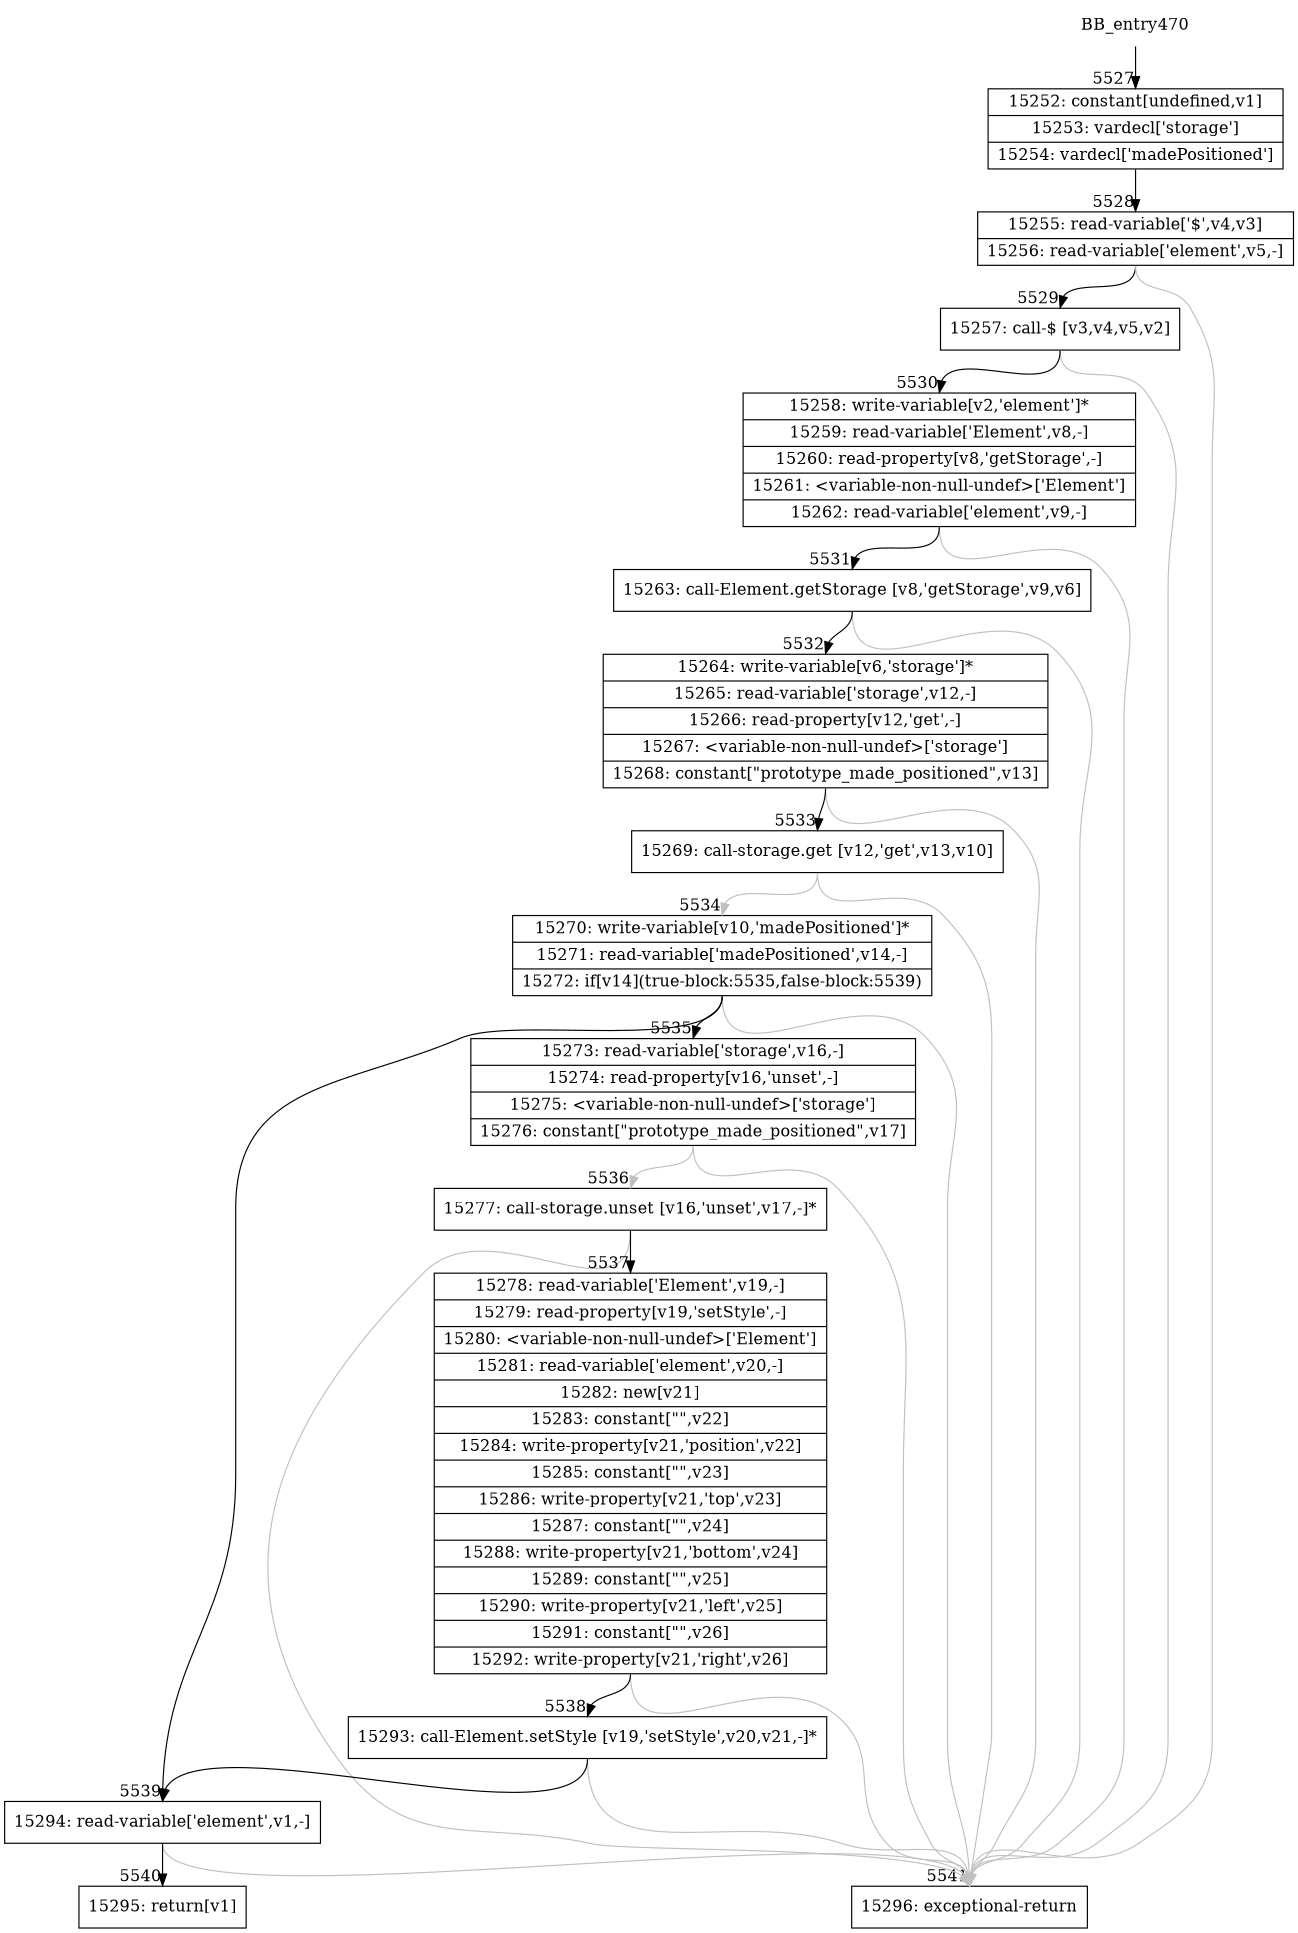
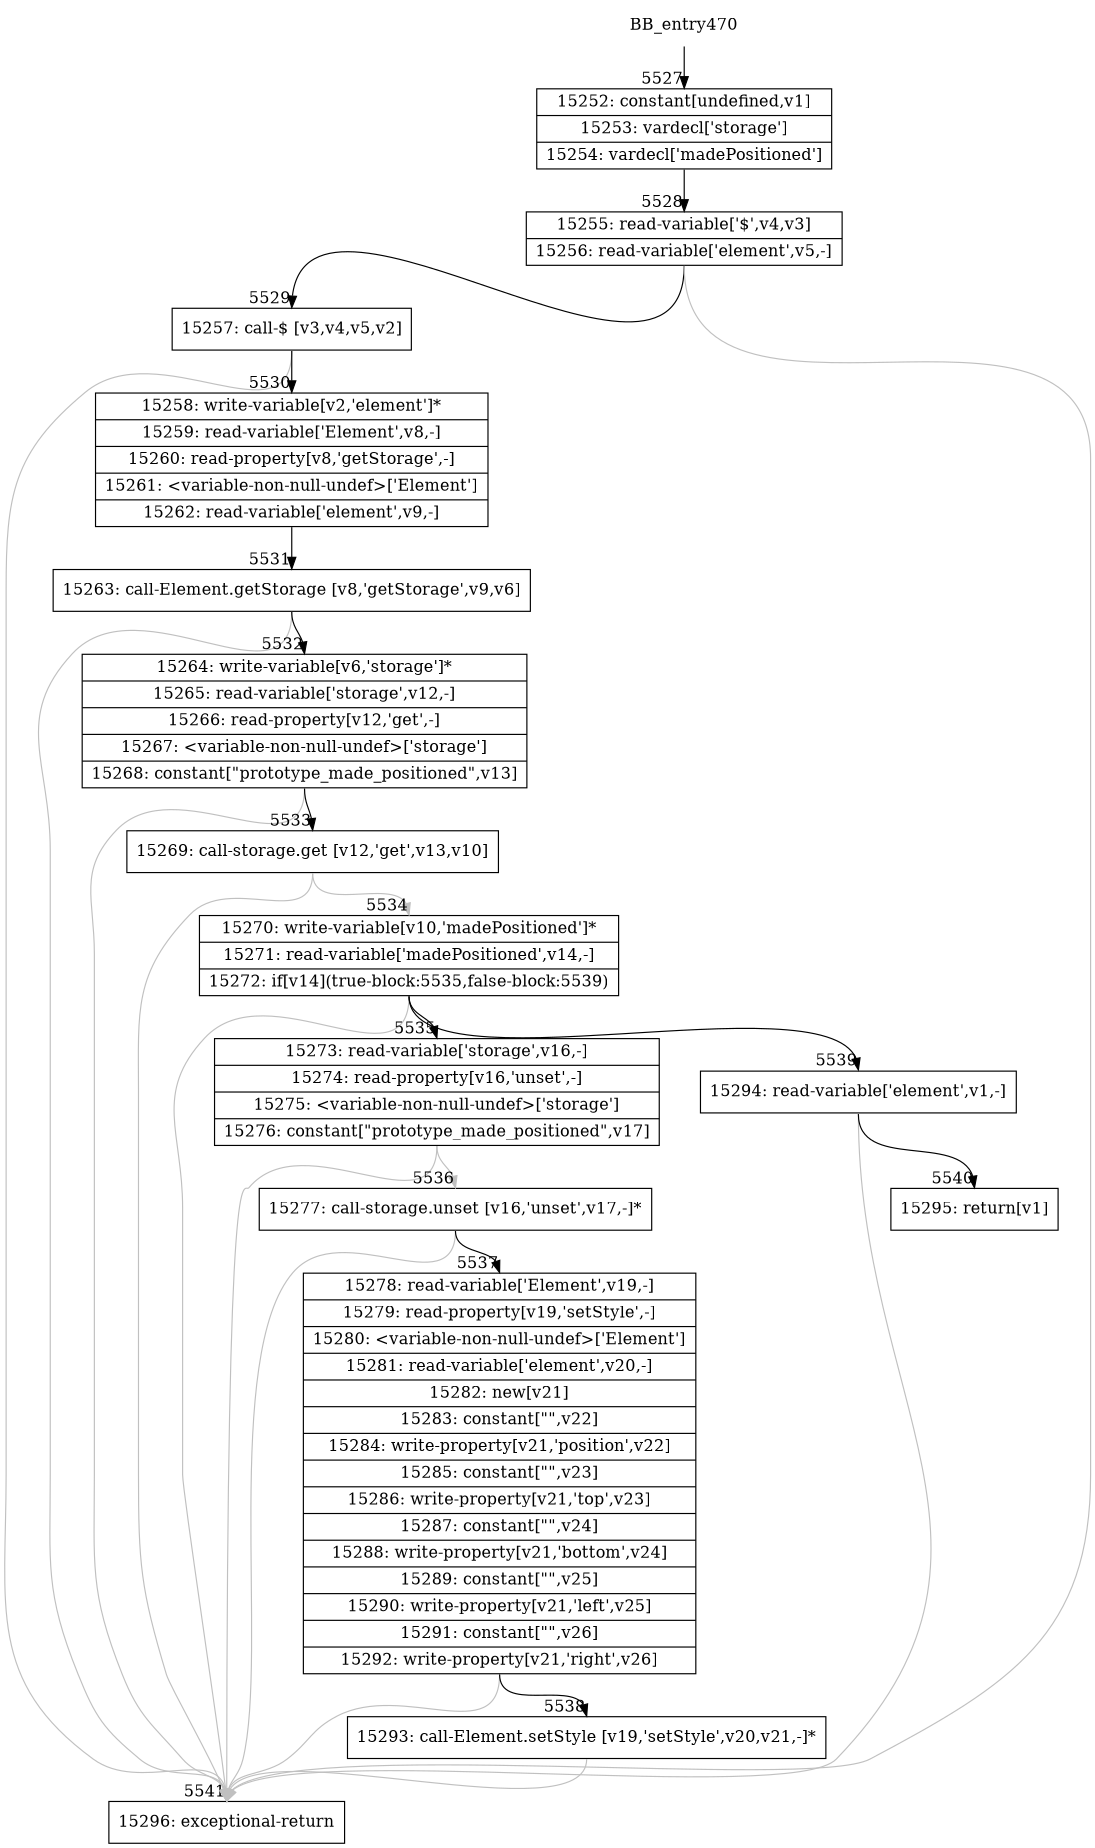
(1124, 1169) -> none
(380, 1781) -> none
